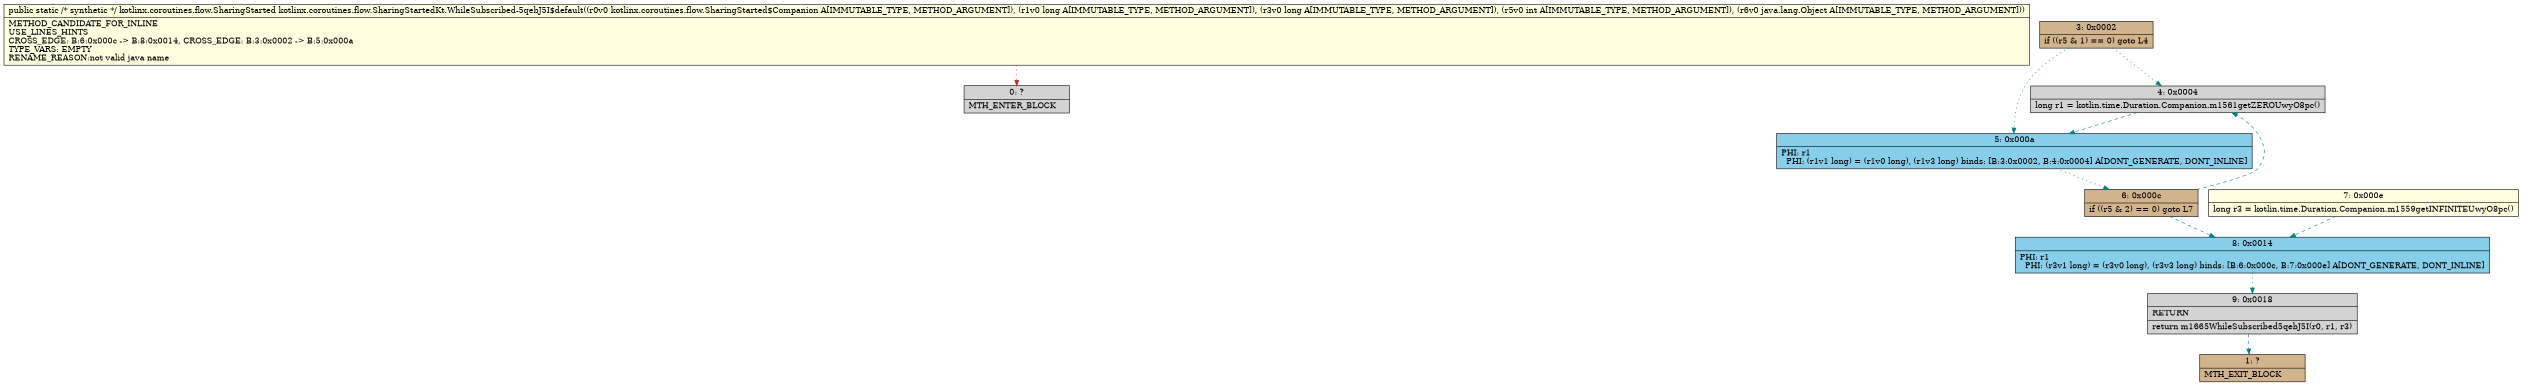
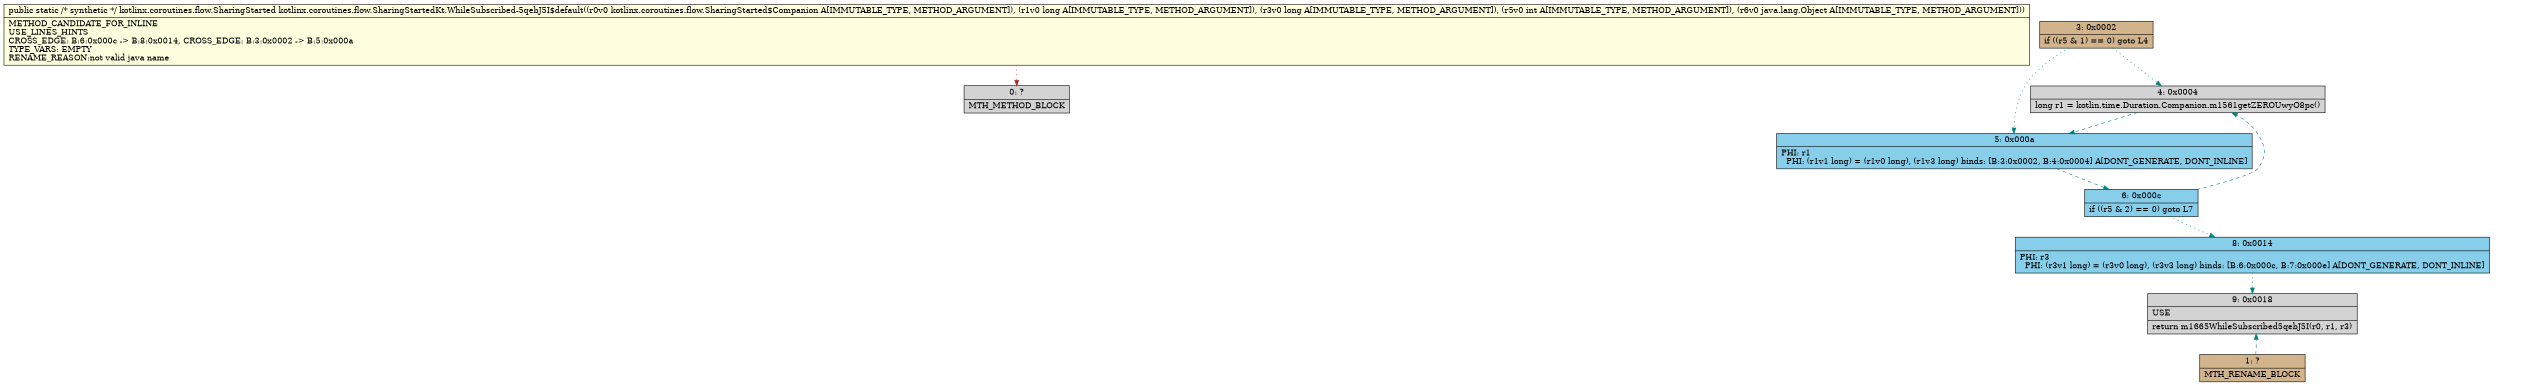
(1012, 106) -> (1017, 106)
(2080, 178) -> (2080, 178)
(2141, 203) -> (2141, 203)
(2363, 203) -> none
(2190, 226) -> (2190, 226)
(2036, 257) -> (2036, 257)
(2171, 313) -> (2162, 313)
(2249, 341) -> (2256, 347)
(2243, 375) -> (2252, 375)
